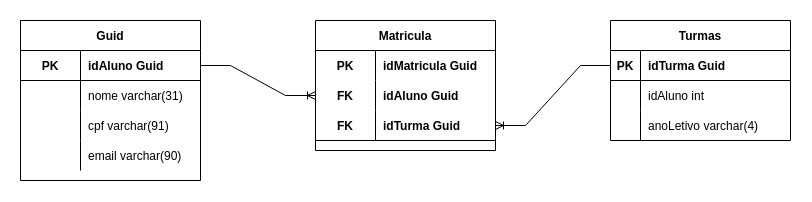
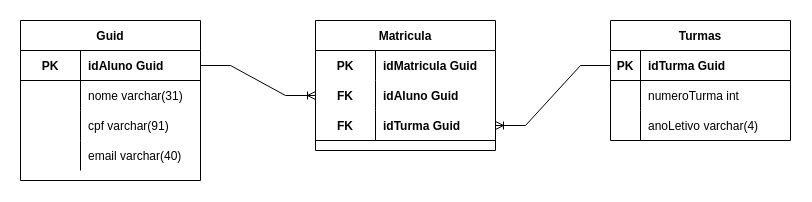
(679, 96) -> (695, 96)
(140, 156) -> (140, 156)
